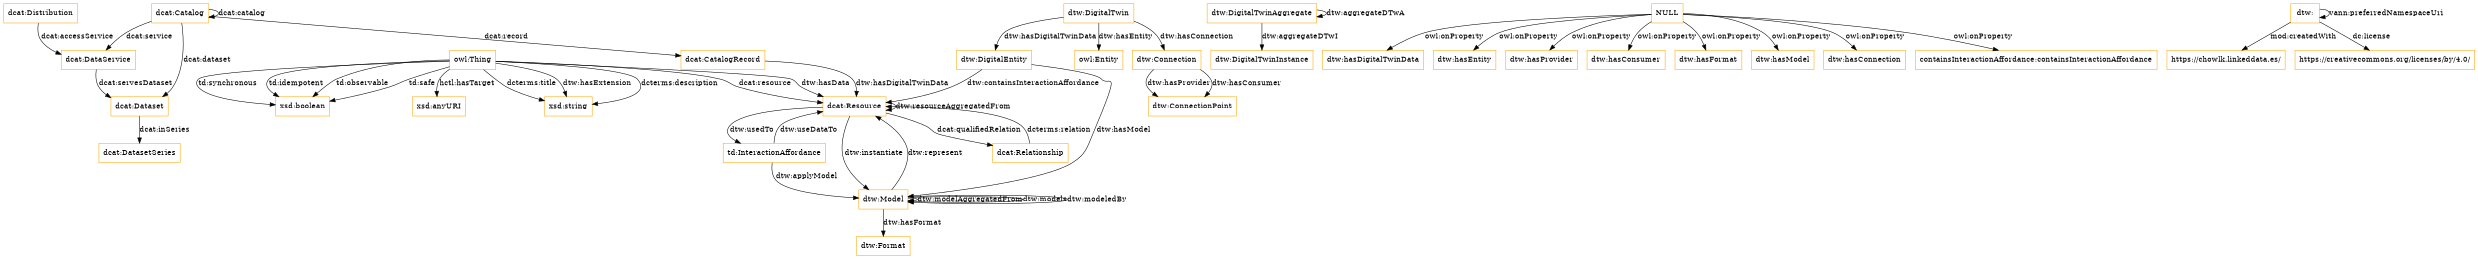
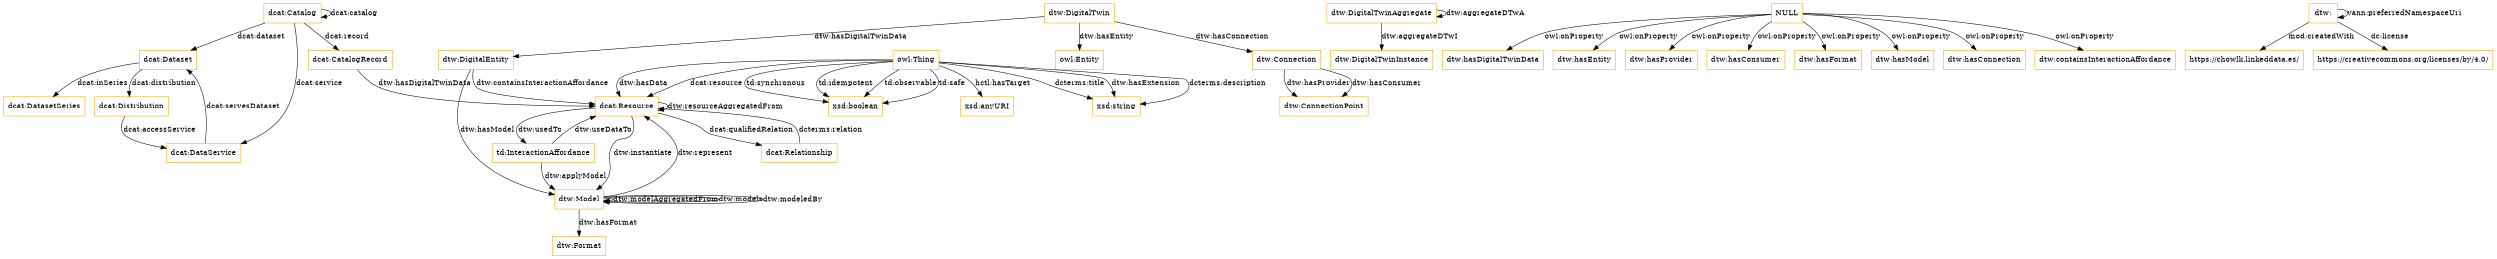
(2036, 60) -> (2105, 60)
none -> (132, 79)
